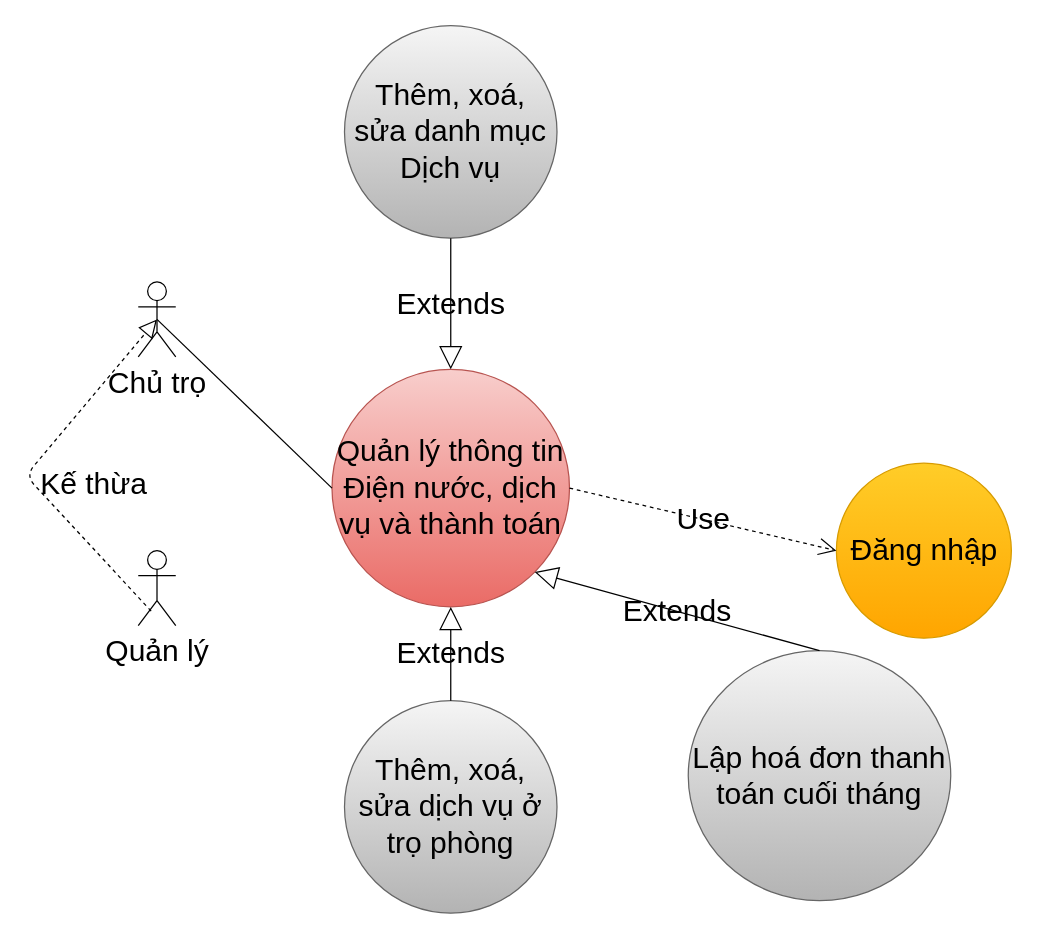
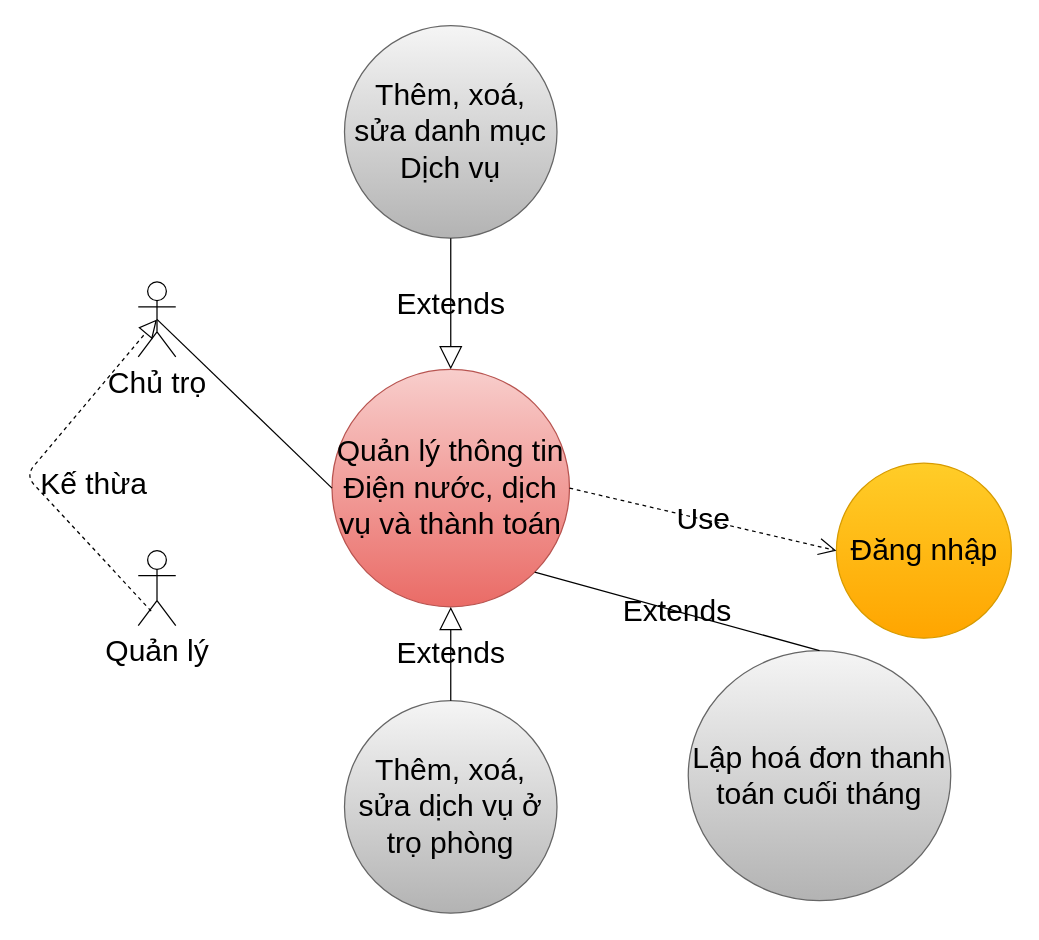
(557, 578) -> (546, 575)
